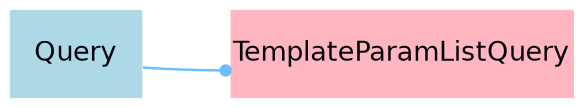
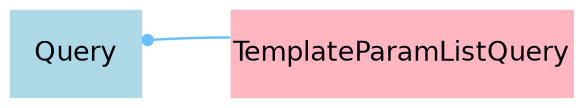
(181, 70) -> (192, 38)
